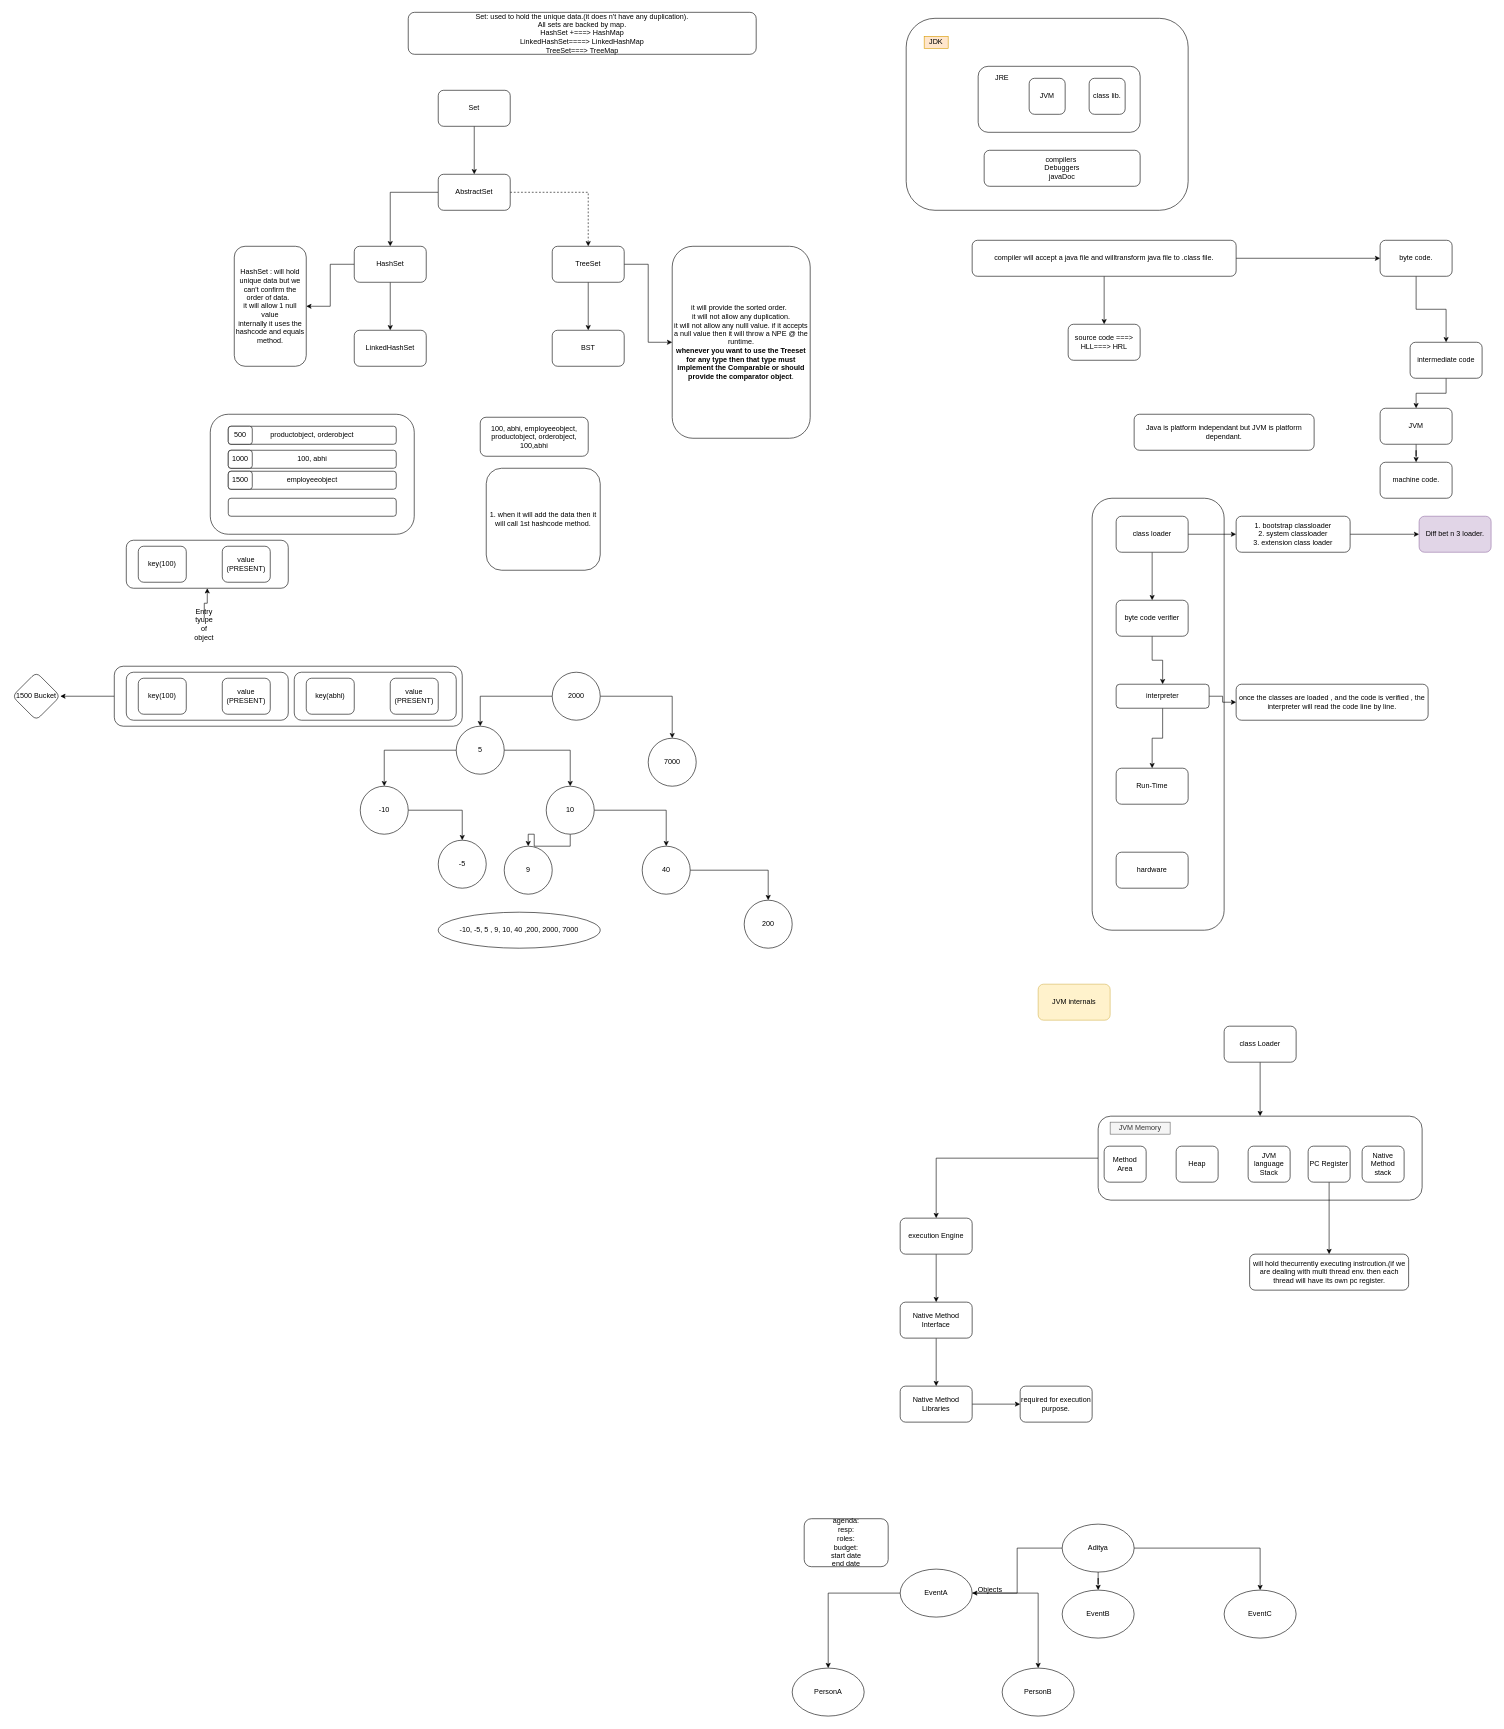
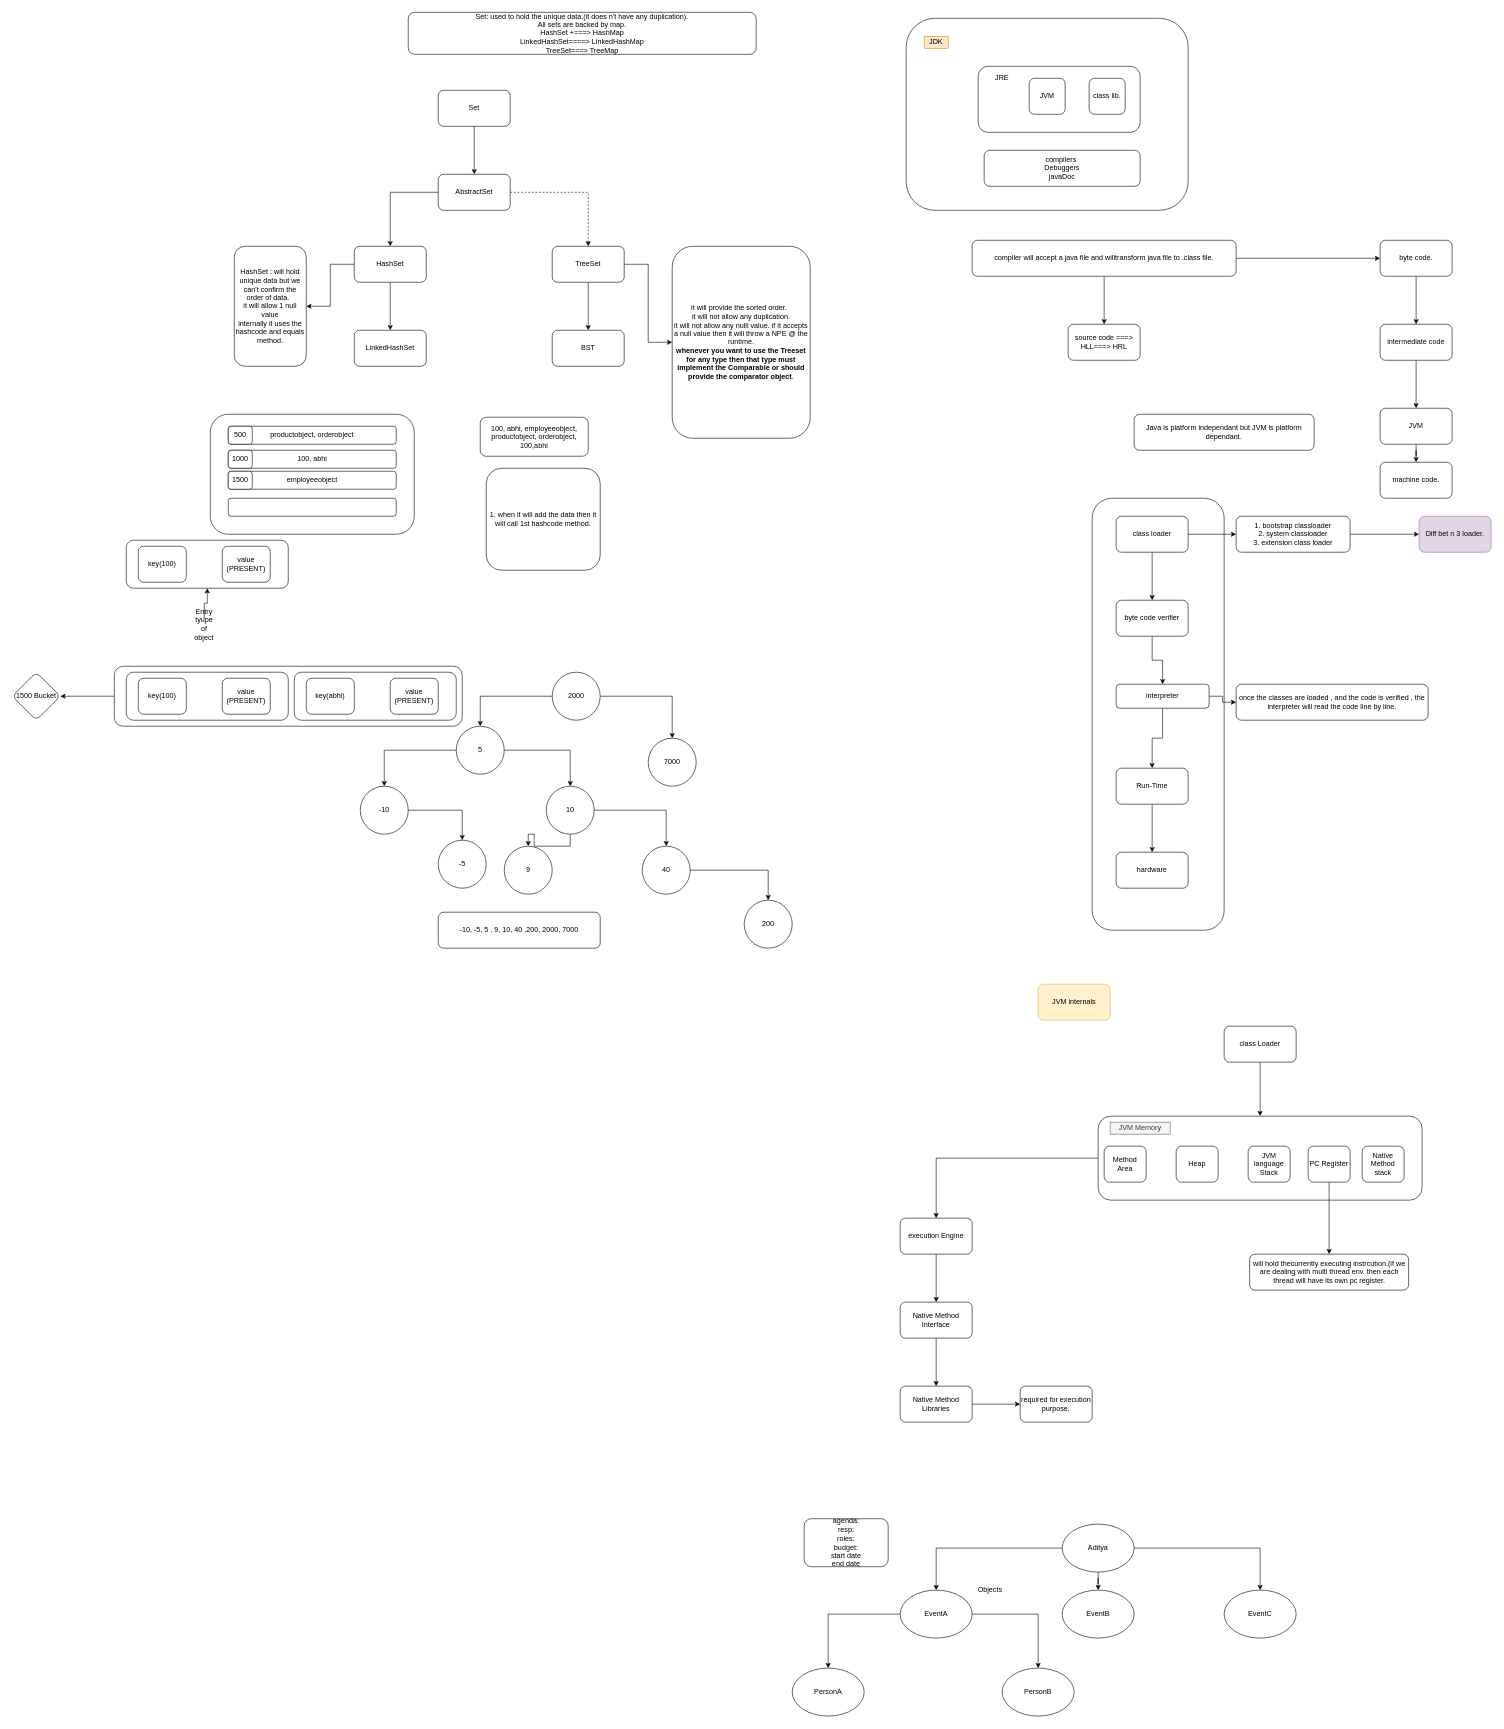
(1446, 360) -> (1416, 342)
none -> (1152, 846)
(519, 930) -> (519, 930)
(936, 1593) -> (936, 1614)
